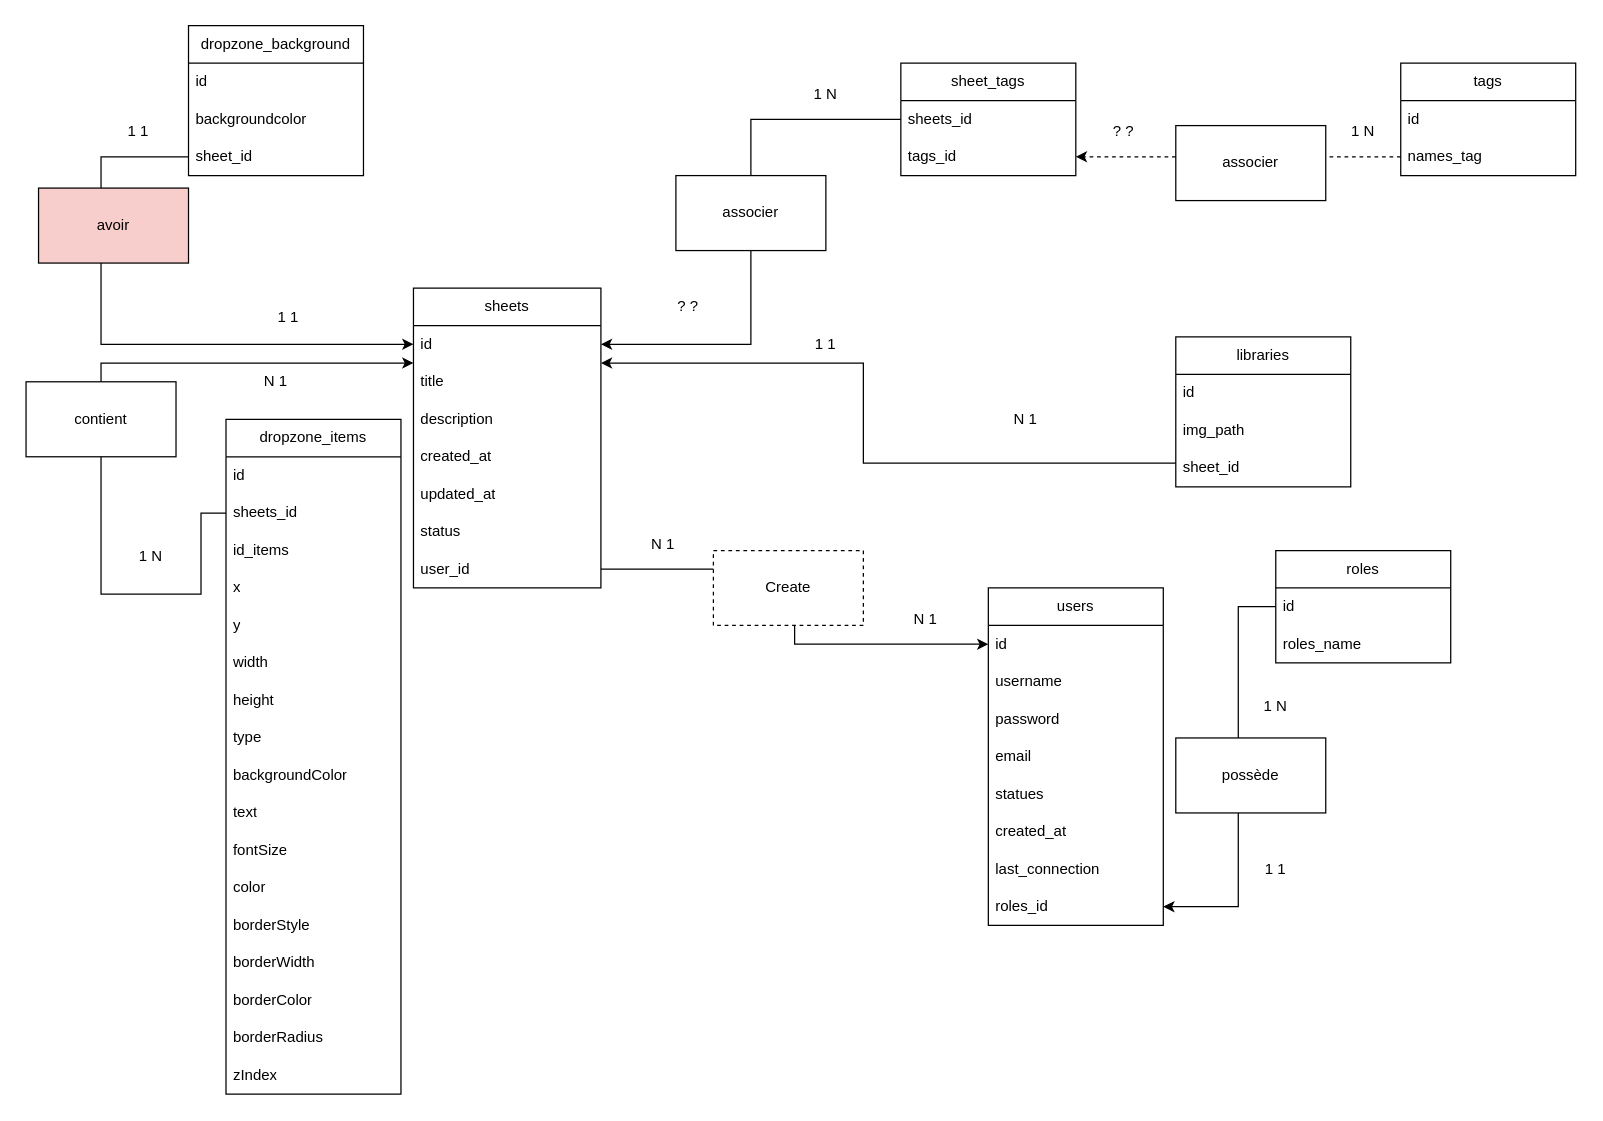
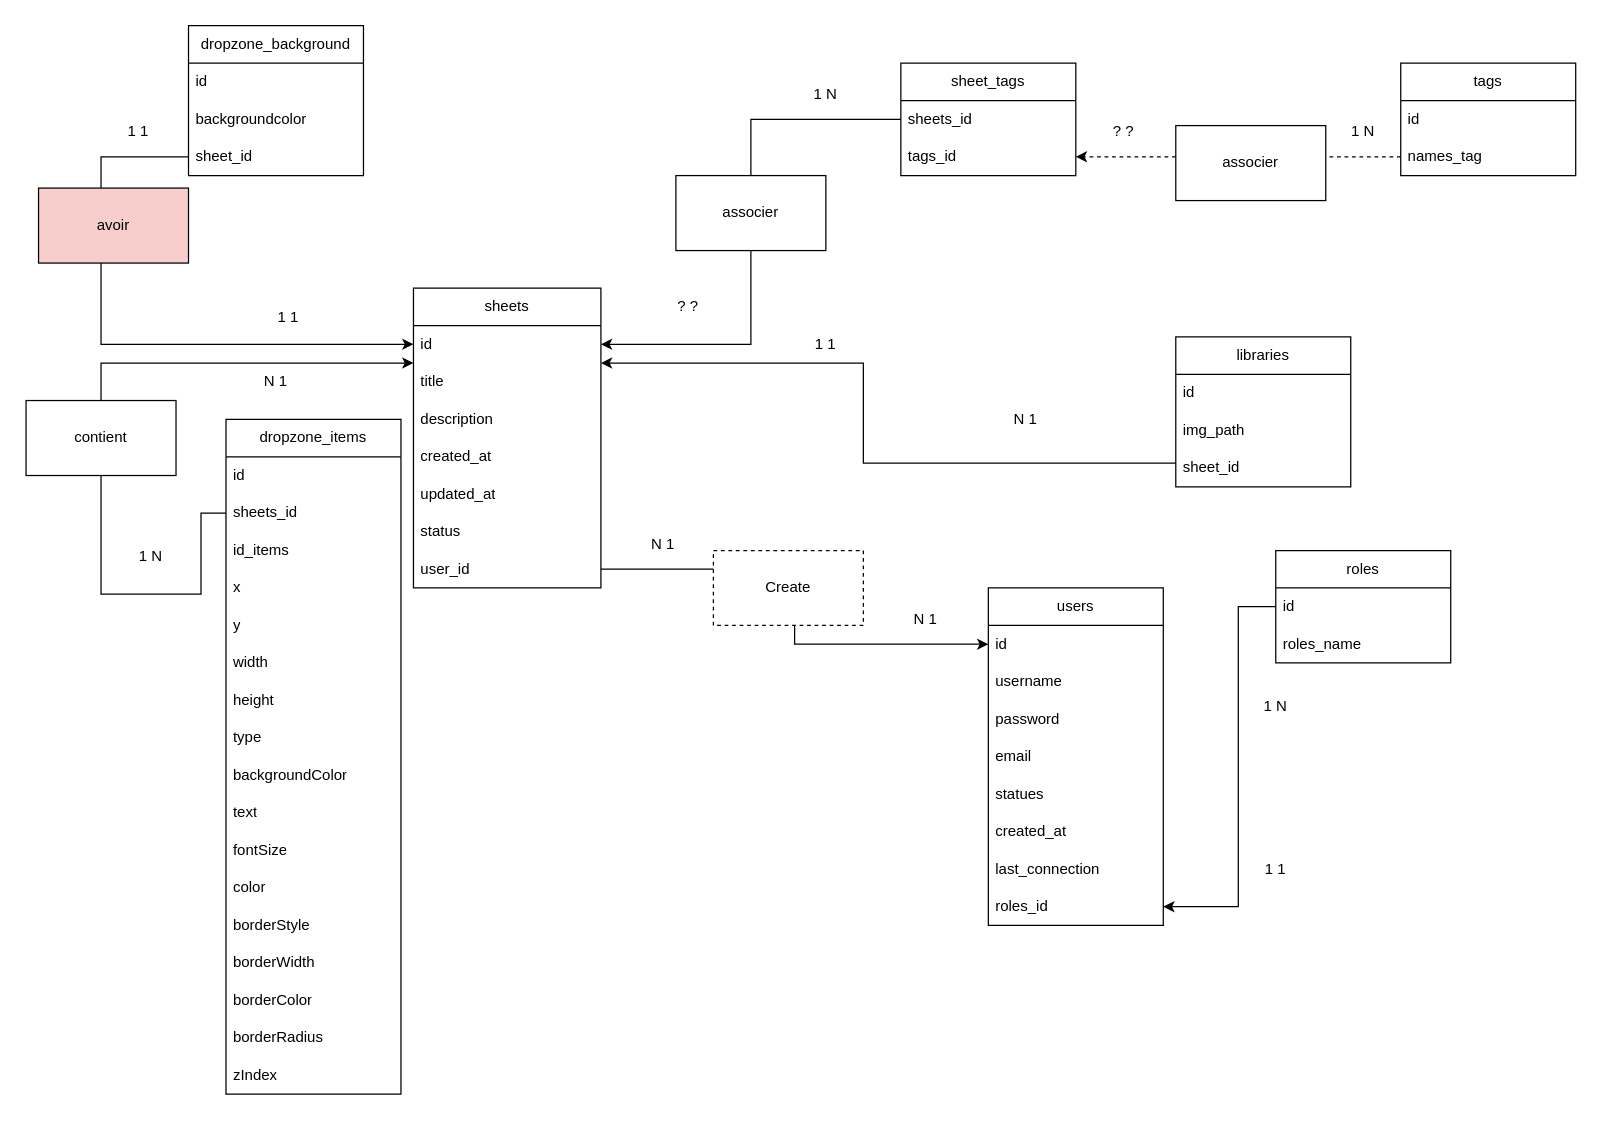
(101, 419) -> (101, 438)
(1251, 776) -> none
